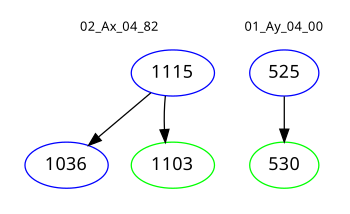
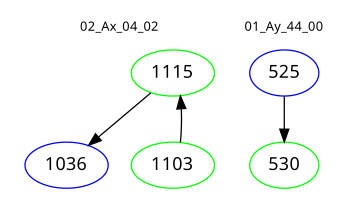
(120, 28) -> (120, 28)
(284, 28) -> (284, 28)
(173, 73) -> (173, 73)
(164, 113) -> (181, 126)
